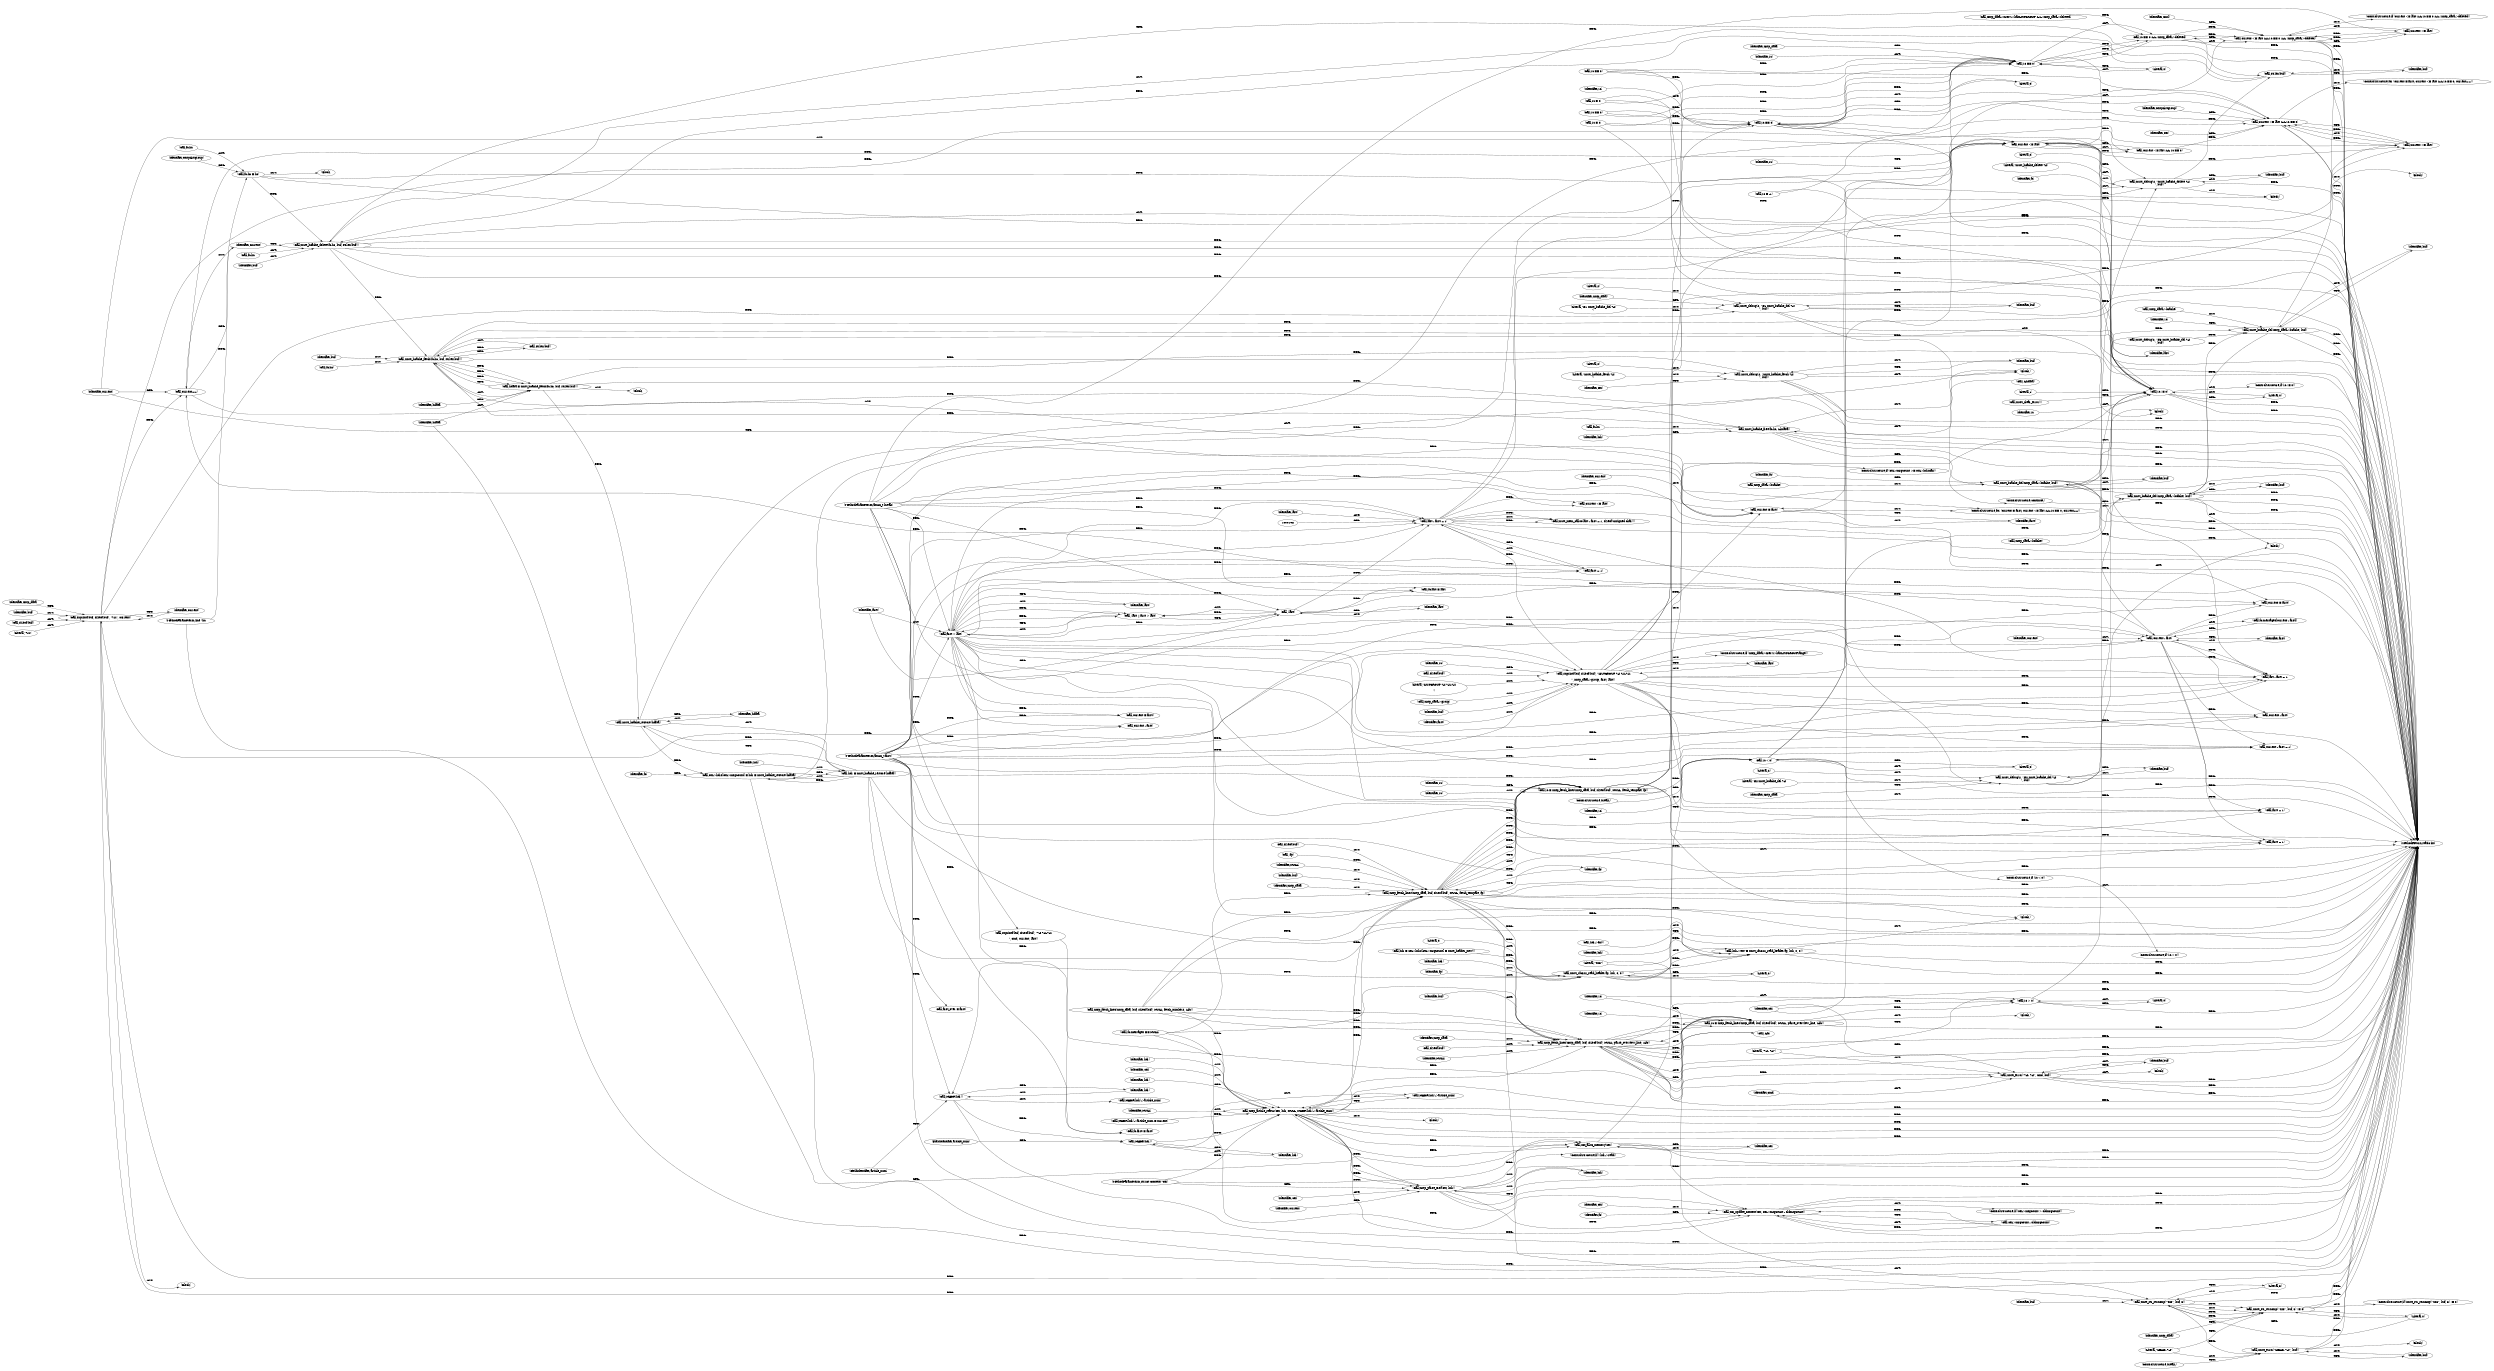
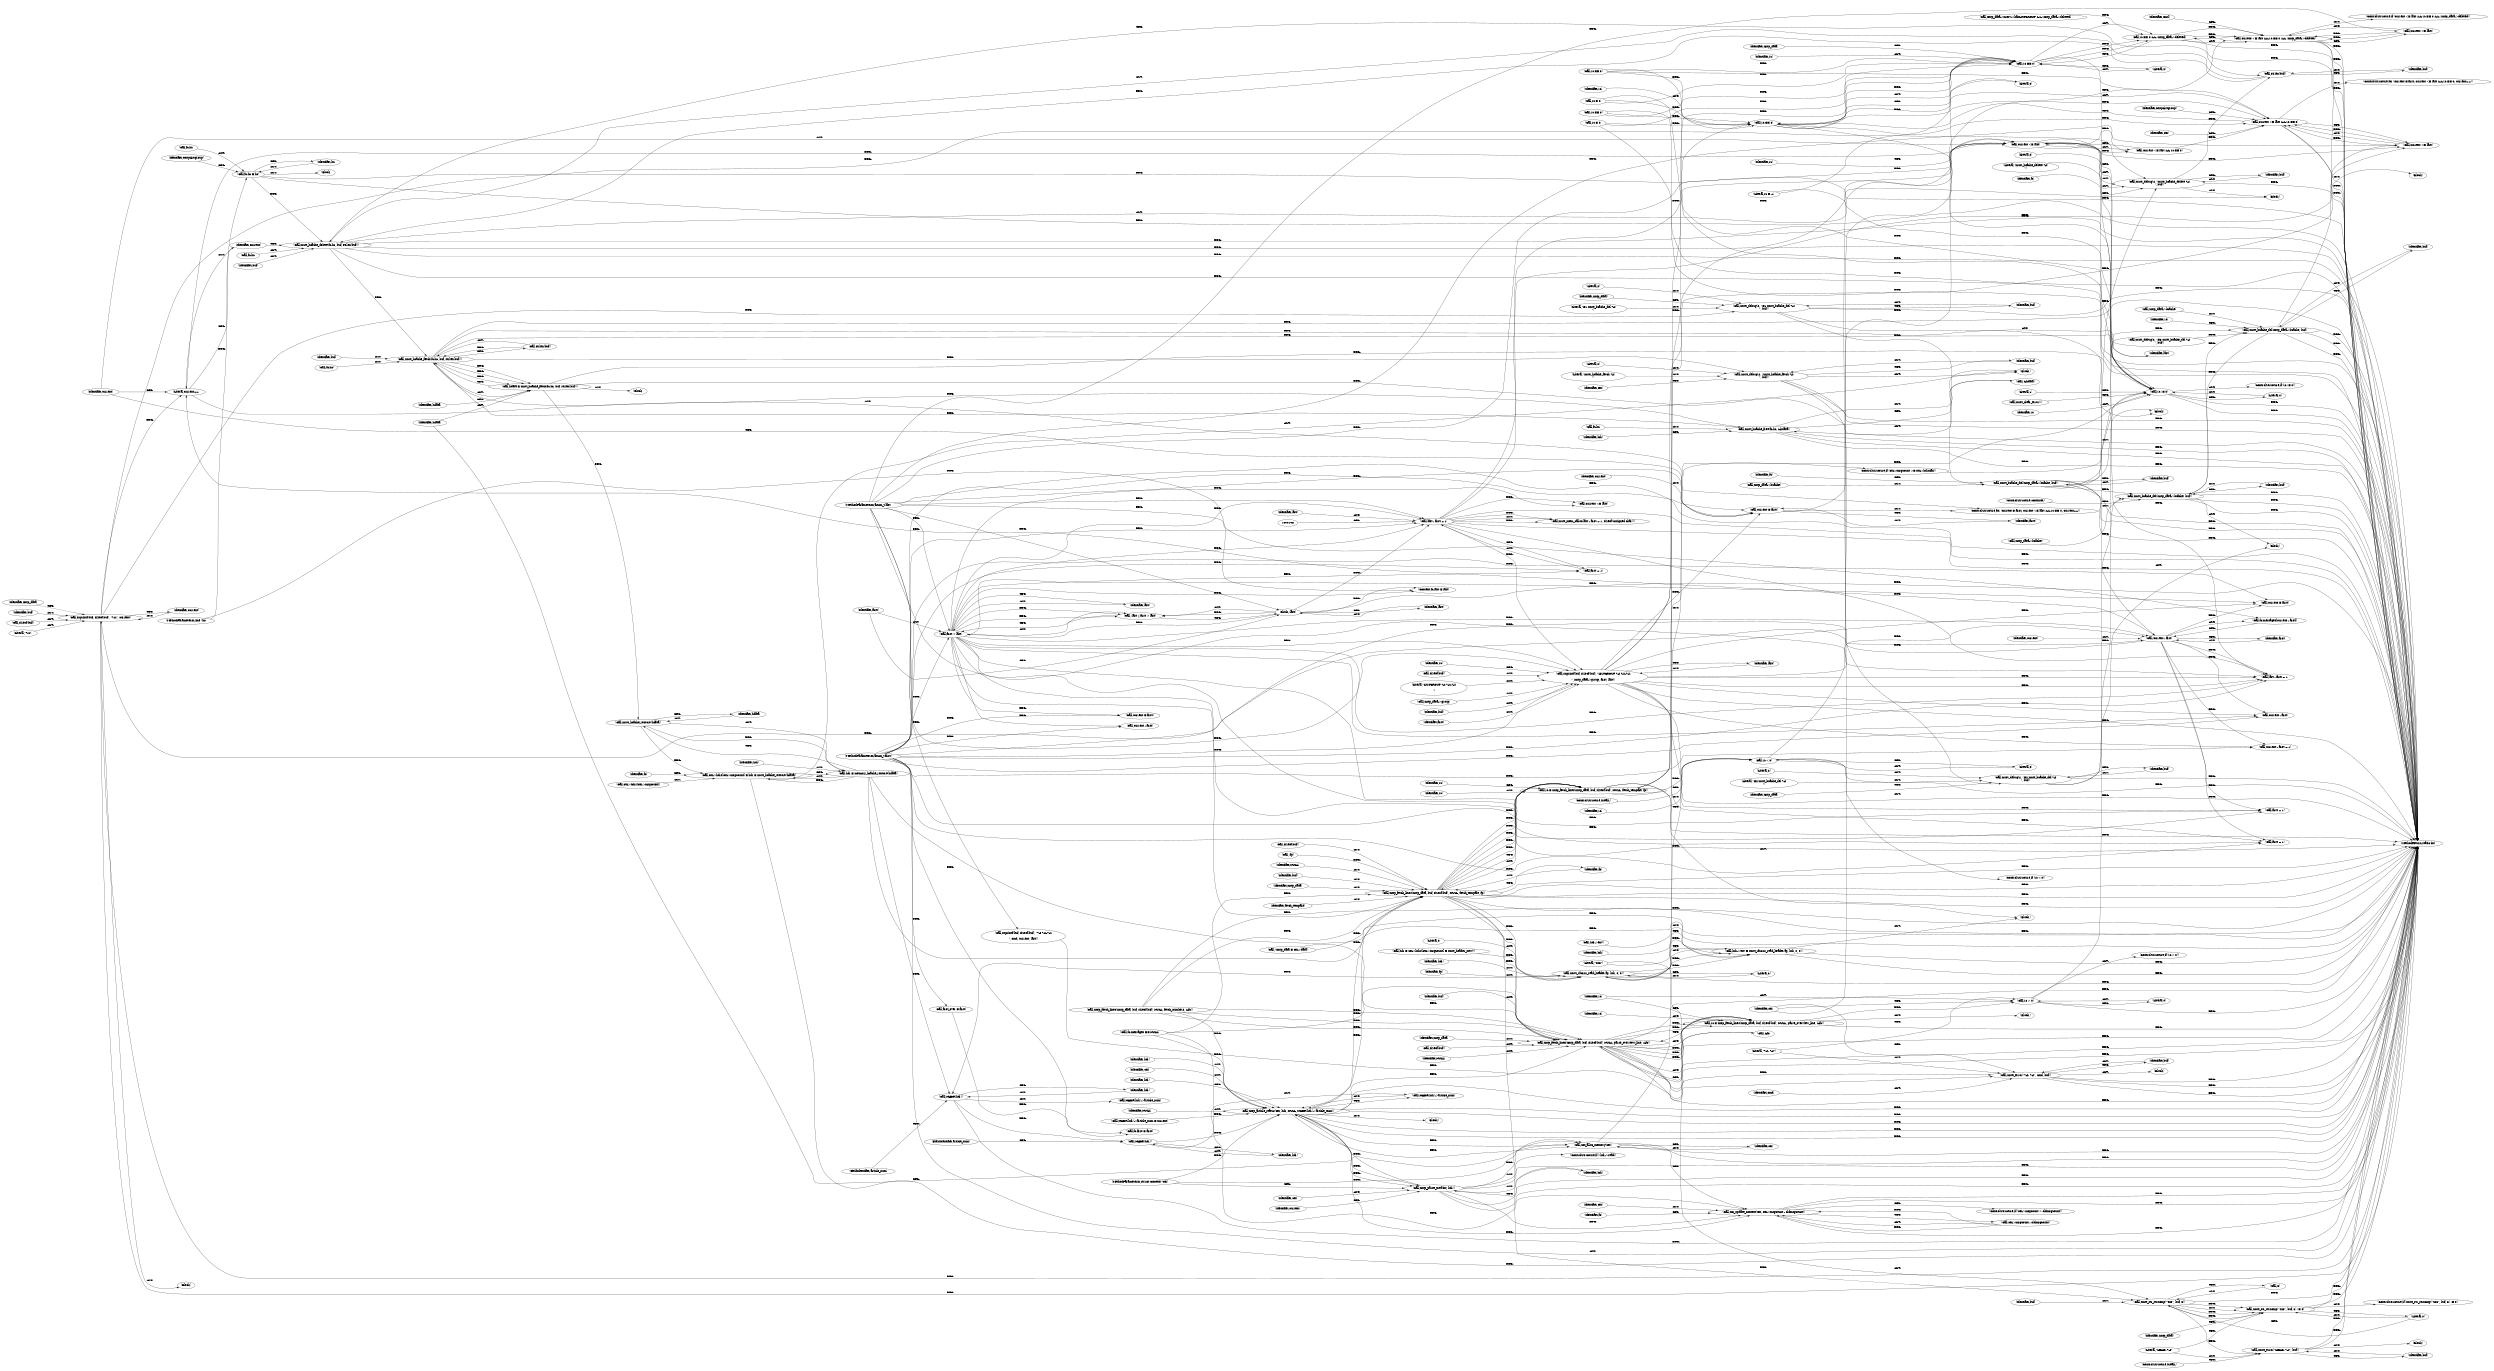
none -> (326, 162)
(1764, 194) -> (1764, 194)
(186, 392) -> (186, 392)
(1623, 447) -> none
(1902, 456) -> (1915, 419)
(868, 505) -> (868, 505)
(1961, 536) -> (2070, 469)
(1434, 590) -> (1434, 590)
(1288, 612) -> (1288, 612)
(1764, 653) -> none
(1578, 768) -> none
(868, 774) -> (868, 774)
none -> (638, 785)
(2113, 894) -> (2081, 973)
none -> (1288, 906)
(980, 939) -> (1009, 1115)
none -> (1673, 948)
none -> (1288, 950)
(1676, 1167) -> (1676, 1167)
(1434, 1188) -> (1434, 1188)
(1898, 1203) -> (1898, 1203)
(1593, 1252) -> (1593, 1252)
(1294, 1264) -> (1220, 511)
(2275, 1286) -> (2275, 1286)
